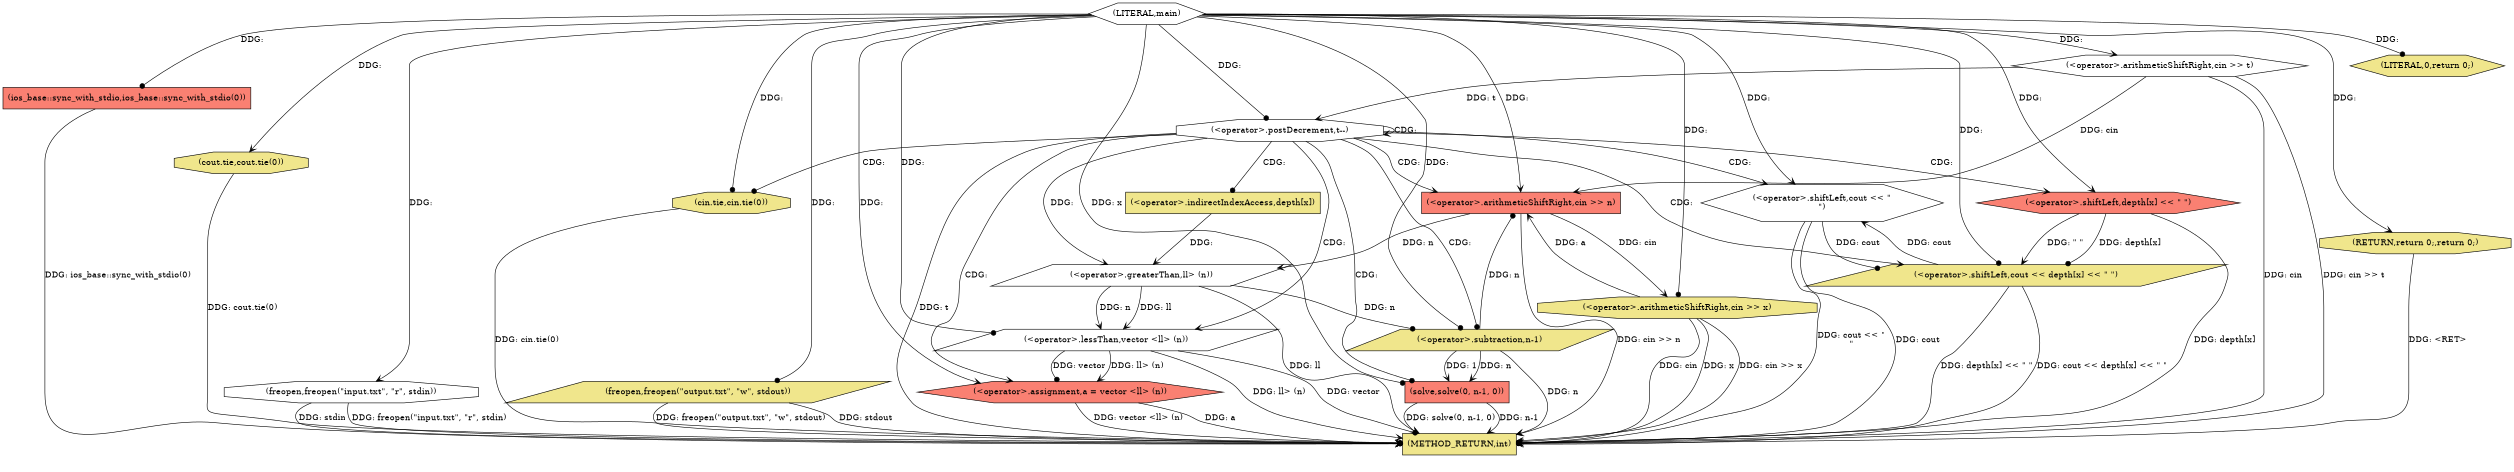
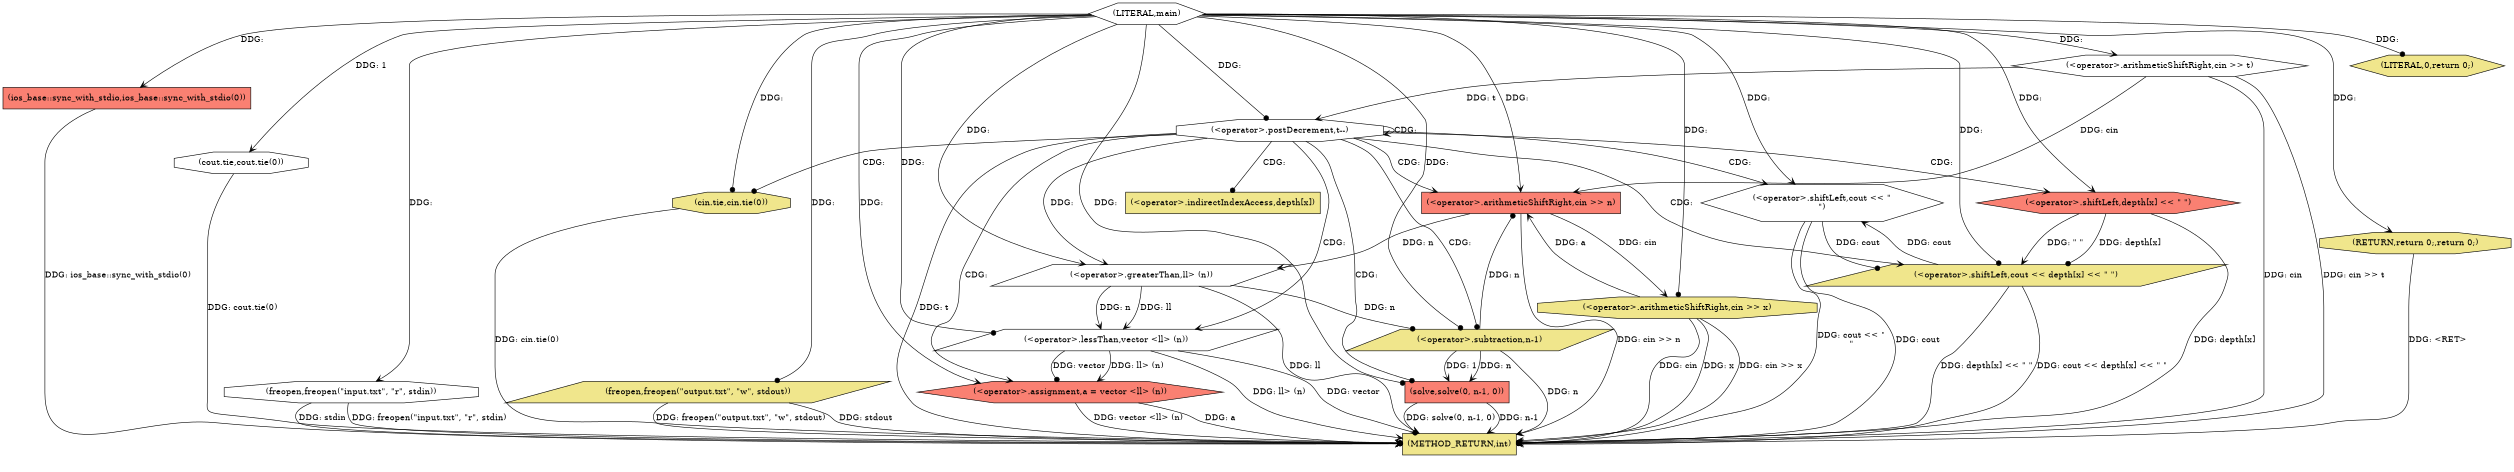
(610, 17) -> (610, 17)
(371, 66) -> (371, 66)
(241, 163) -> (241, 163)
(1107, 203) -> (1107, 203)
(1185, 237) -> (955, 135)
